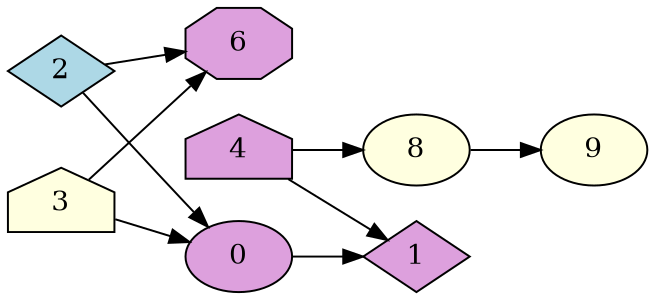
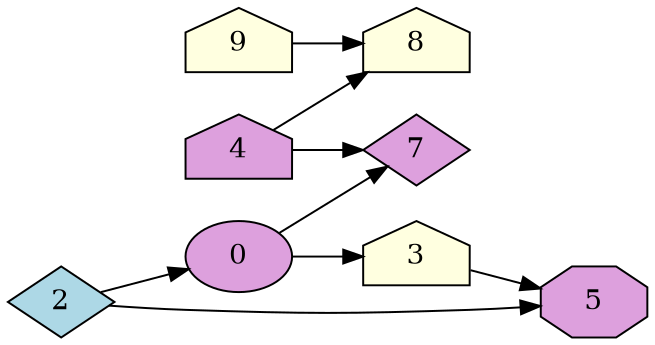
(239, 43) -> (594, 302)
(416, 150) -> (416, 43)
(496, 150) -> (318, 43)
(594, 150) -> (239, 43)
(143, 228) -> (318, 257)
(416, 257) -> (416, 150)
